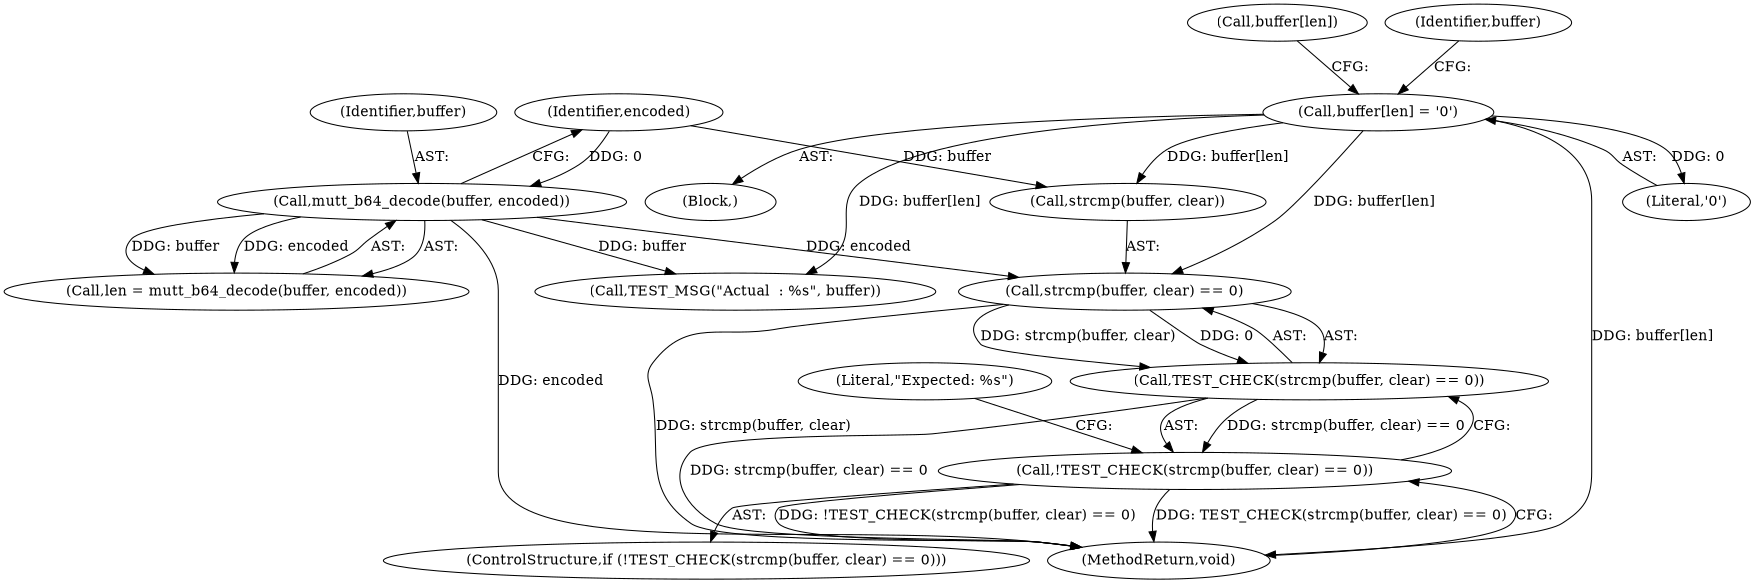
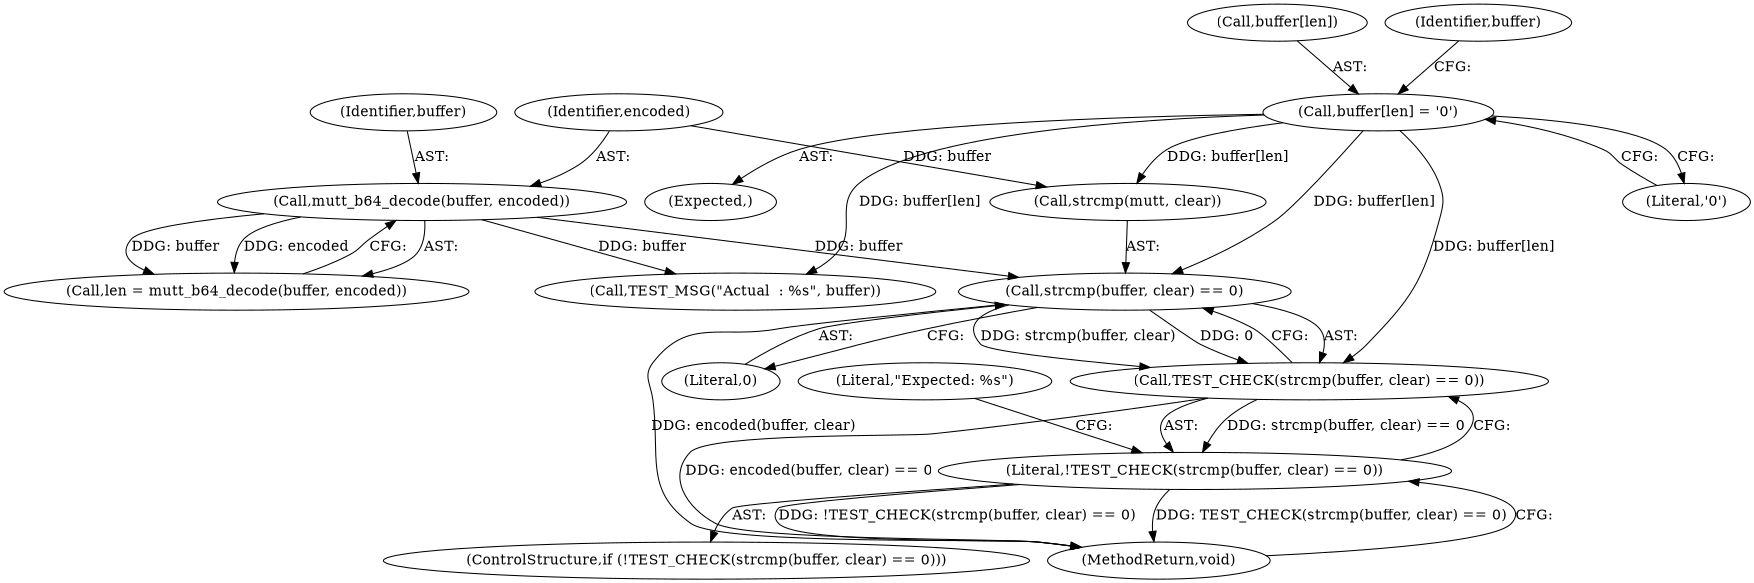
(1353, 68) -> (1353, 68)
(616, 157) -> (616, 157)
(1642, 157) -> (1642, 157)
(1698, 157) -> (1698, 157)
(517, 159) -> none
(711, 202) -> (711, 202)
(1128, 202) -> (1128, 202)
(391, 247) -> (391, 247)
(859, 247) -> (859, 247)
(1292, 336) -> (1292, 336)
none -> (721, 381)
(754, 426) -> (754, 426)
(1592, 440) -> (1430, 250)
(810, 471) -> (810, 471)
(1195, 471) -> (1195, 471)
(639, 530) -> none
